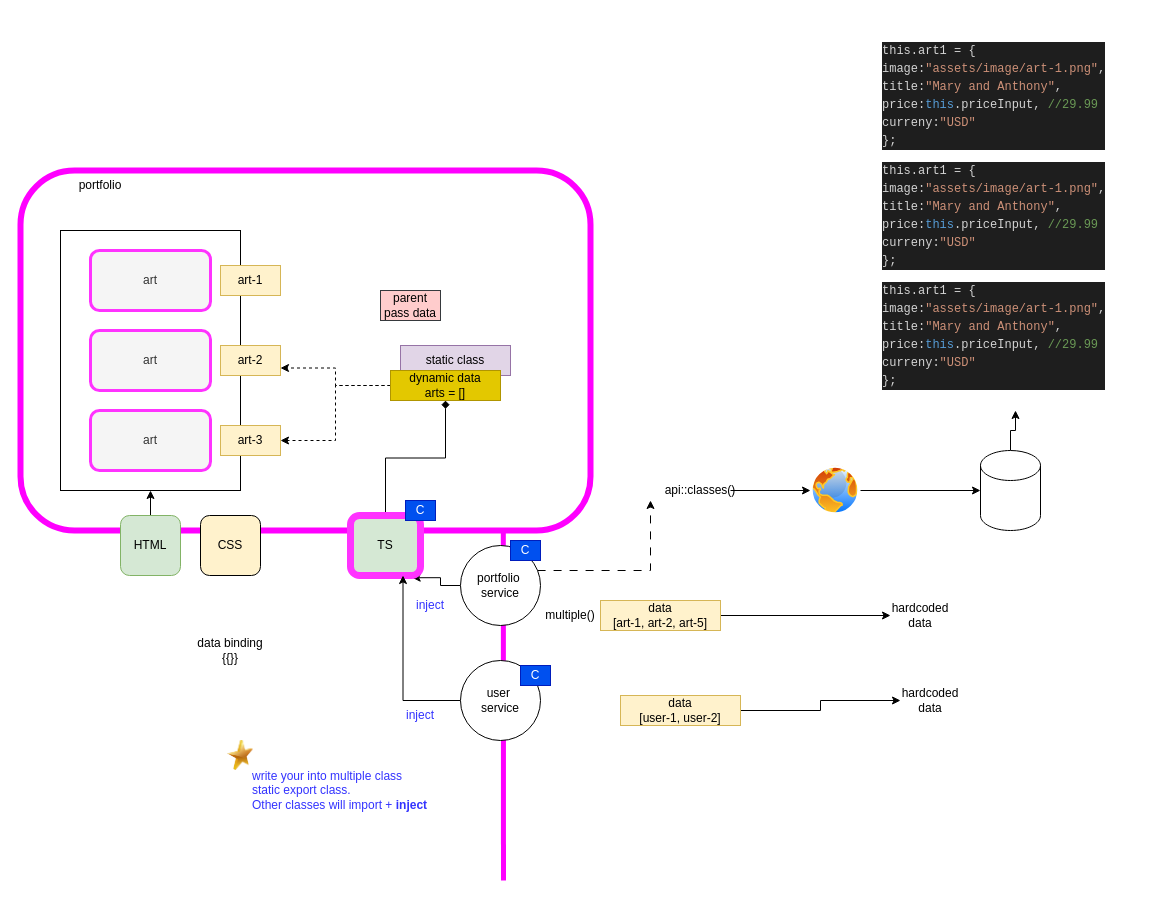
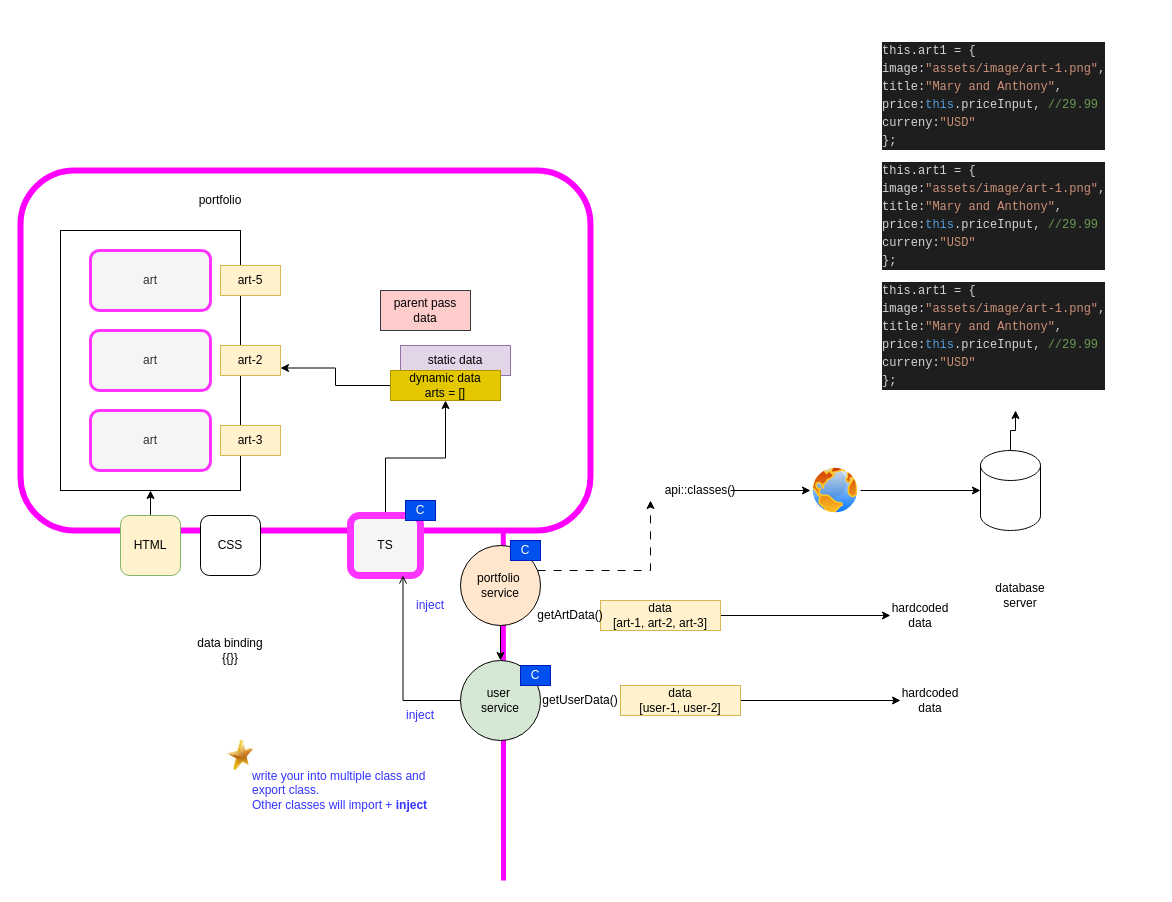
(101, 186) -> (221, 201)
(251, 281) -> (251, 281)
(411, 306) -> (426, 311)
(456, 361) -> (456, 361)
(319, 368) -> (319, 368)
(446, 409) -> (446, 409)
(336, 438) -> none
(151, 546) -> (151, 546)
(231, 546) -> (231, 546)
(386, 546) -> (386, 546)
(441, 581) -> (501, 645)
(403, 584) -> (403, 582)
(501, 586) -> (501, 586)
none -> (1021, 596)
(571, 616) -> (571, 616)
(661, 616) -> (661, 616)
(501, 701) -> (501, 701)
none -> (581, 701)
(681, 711) -> (681, 701)
(342, 791) -> (342, 791)
